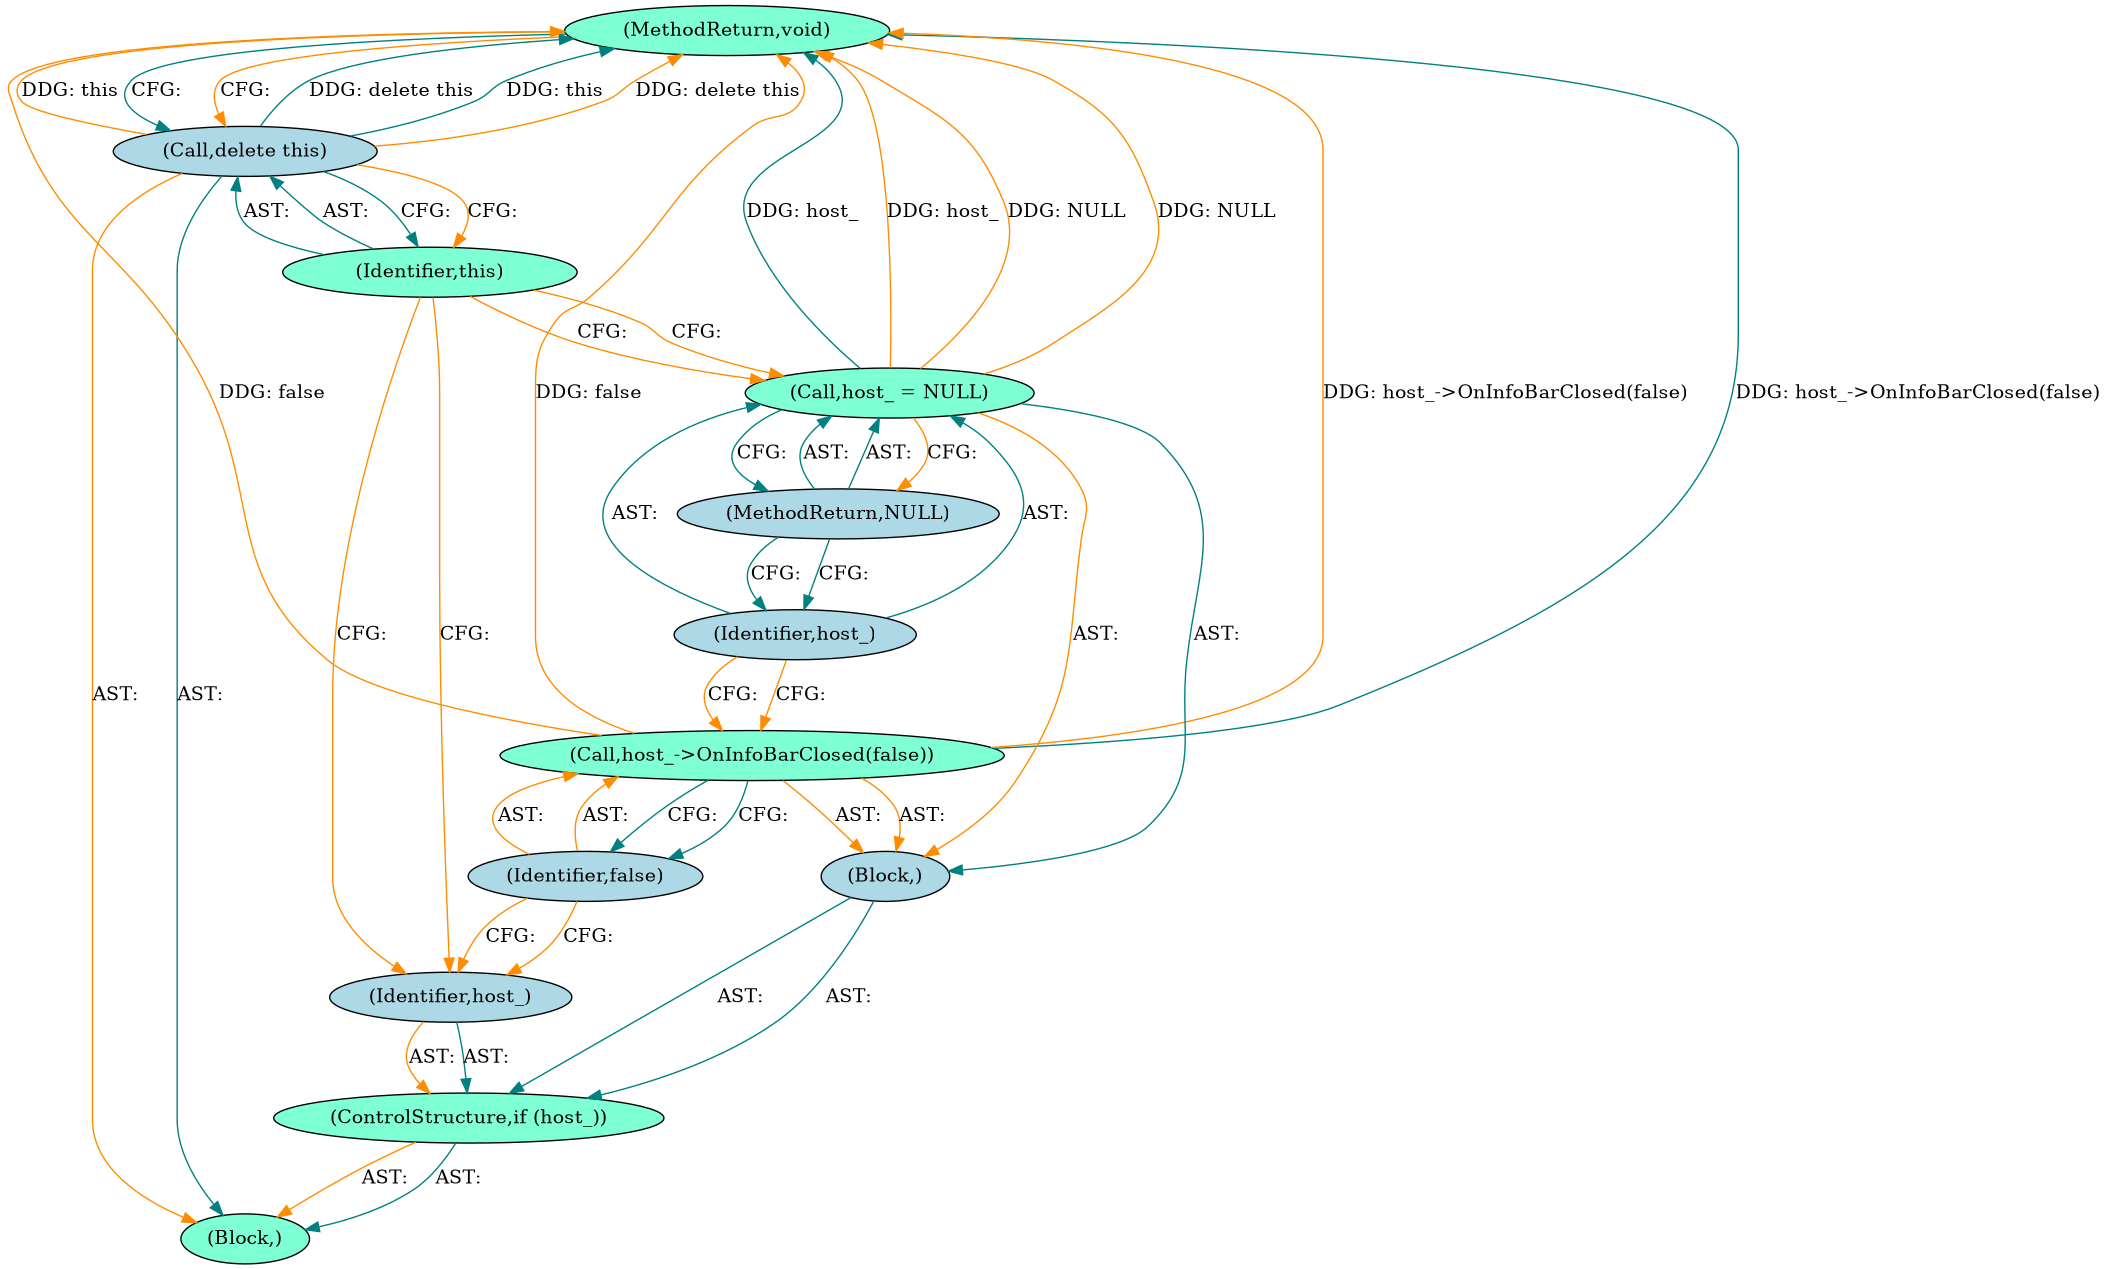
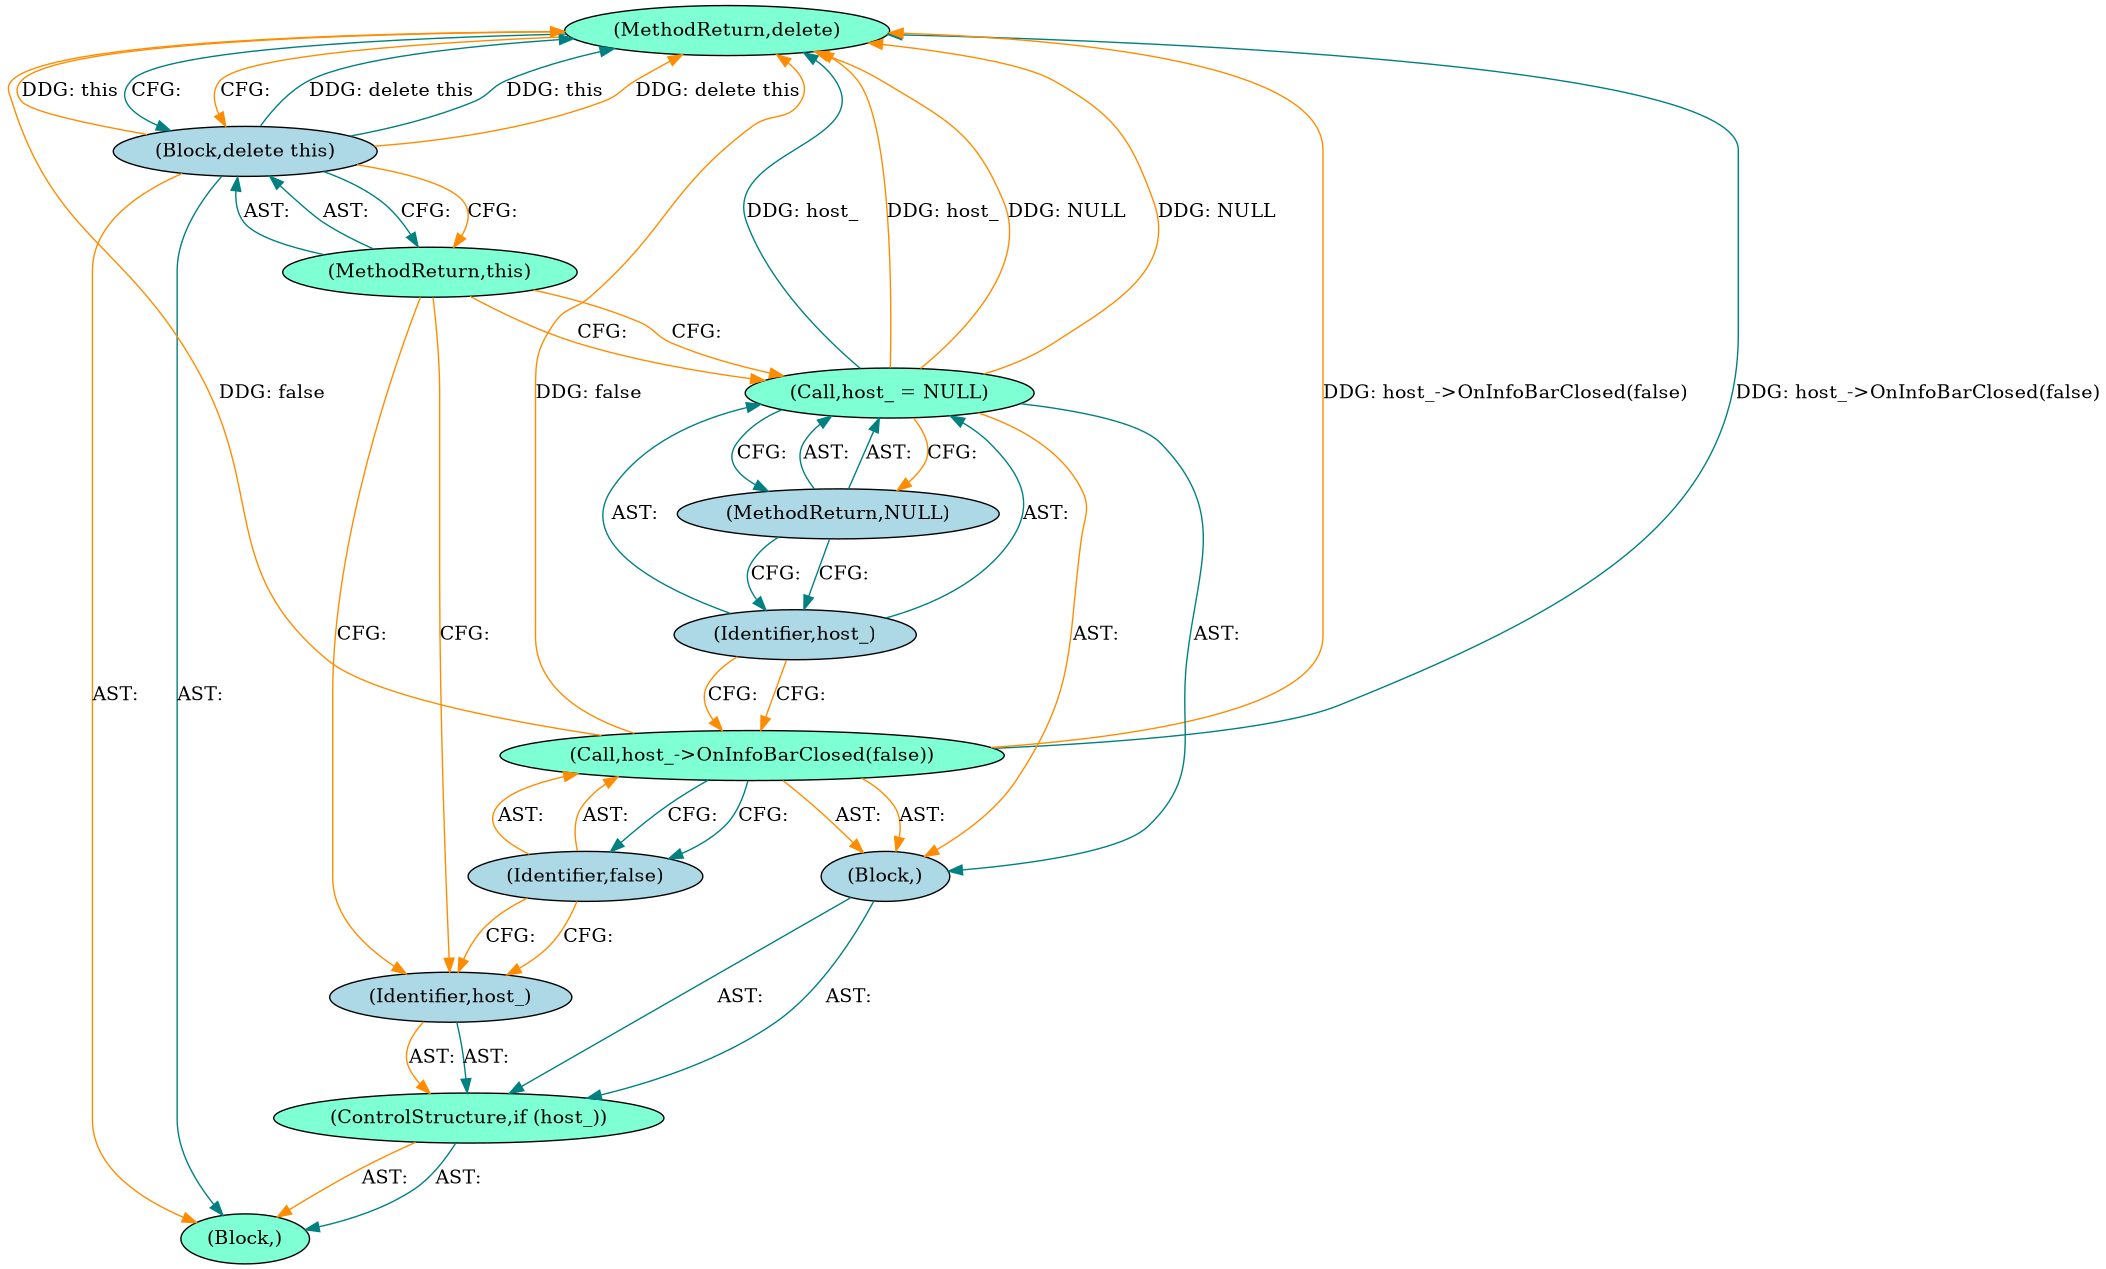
(727, 31) -> (727, 31)
(245, 151) -> (245, 151)
(430, 272) -> (430, 272)
